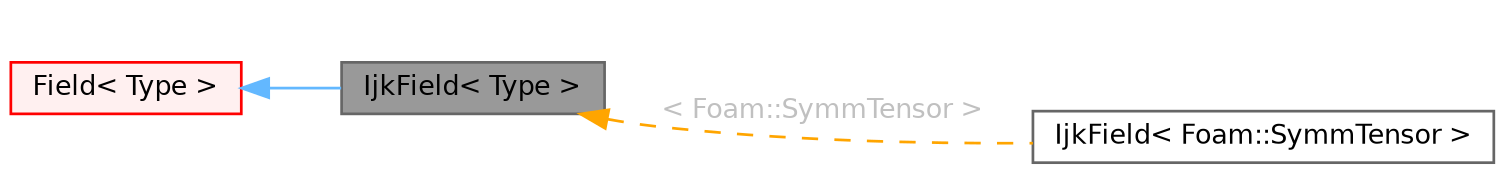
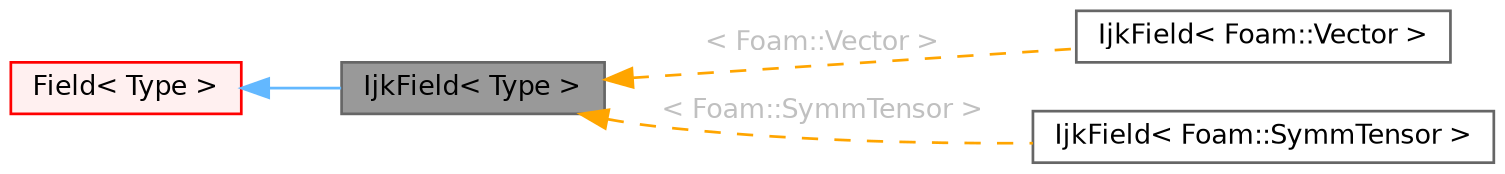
none -> (1263, 37)
